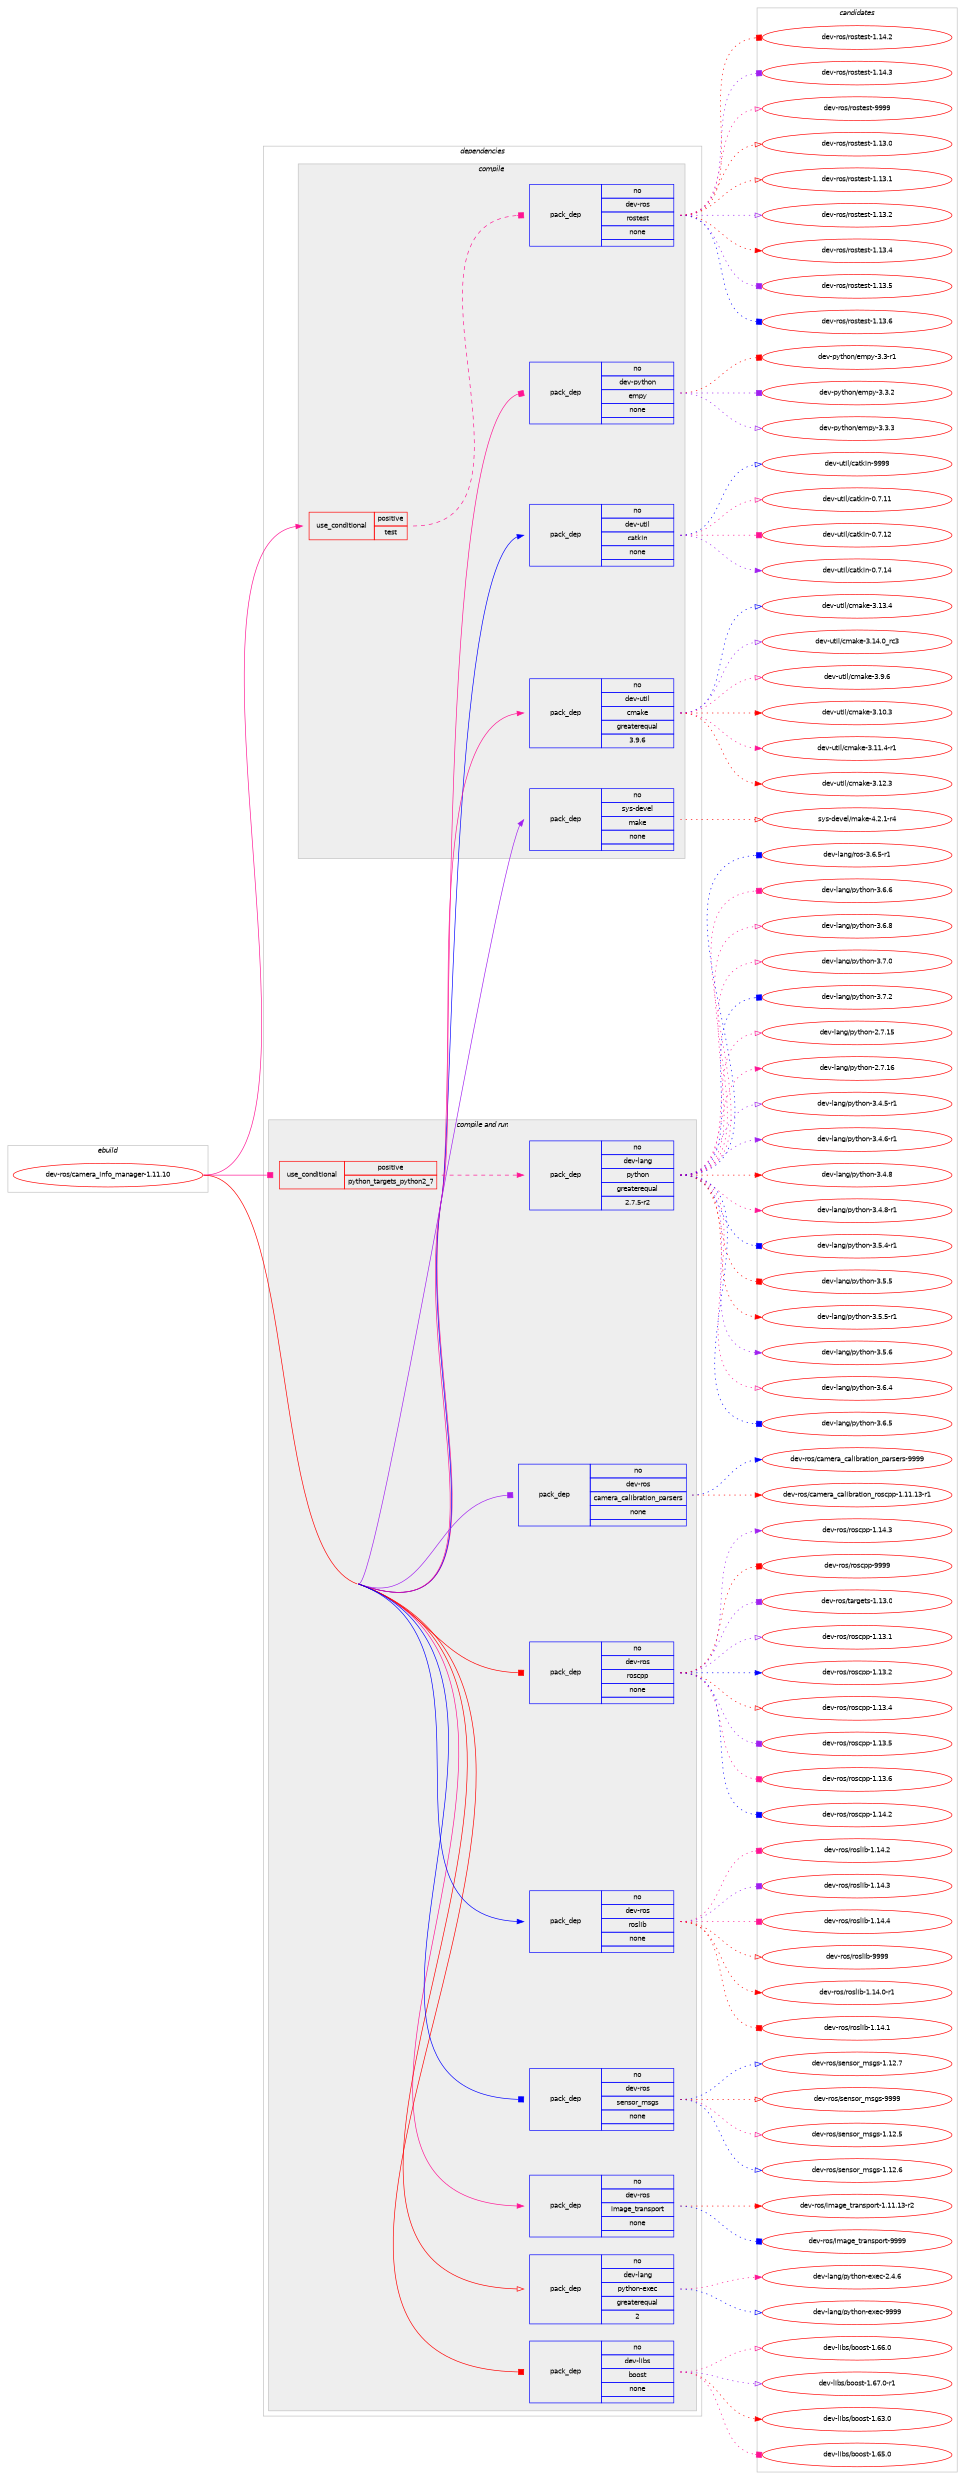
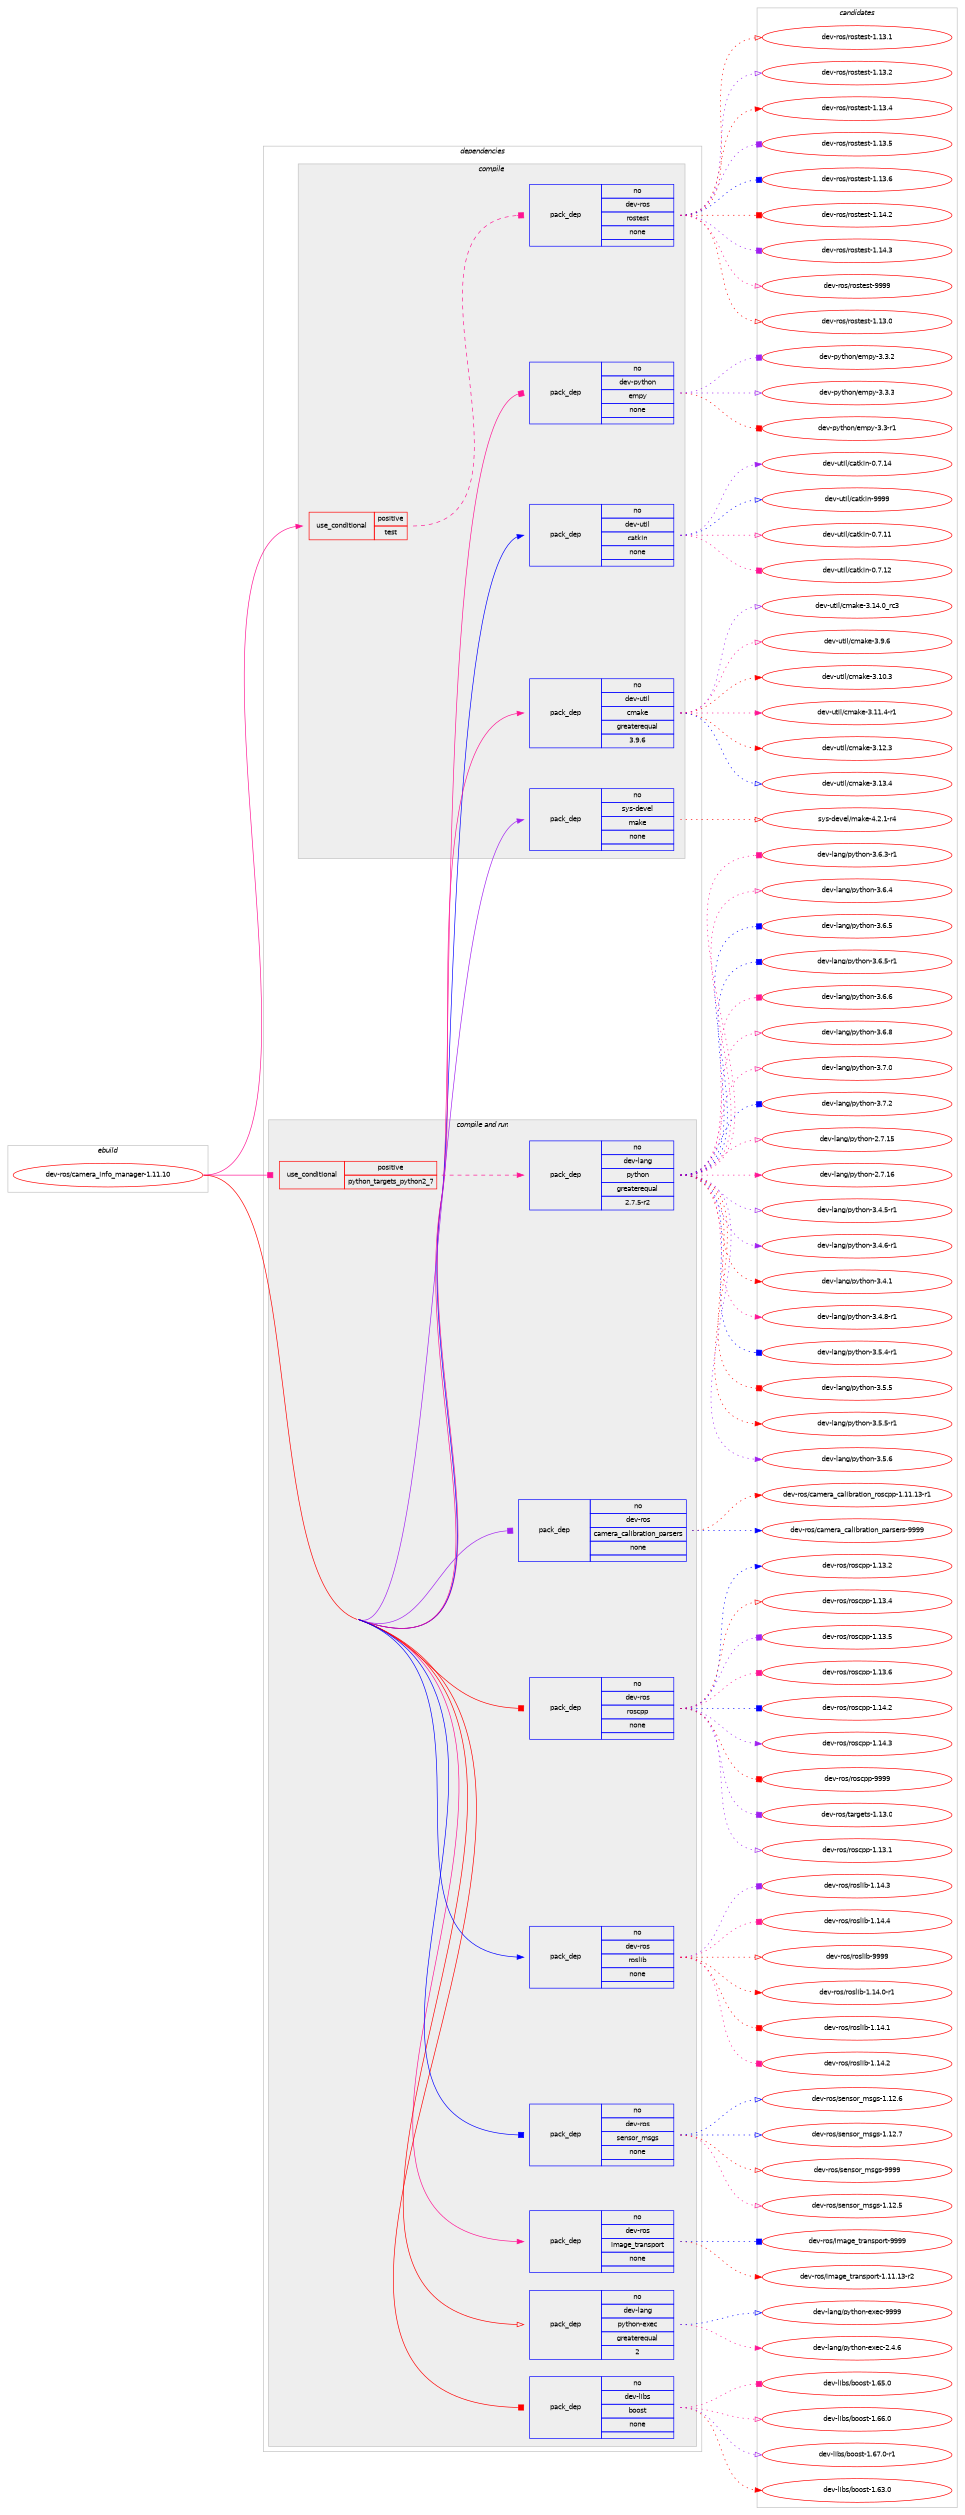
(857, 855) -> (857, 962)
none -> (857, 855)
(857, 1175) -> (857, 1282)
